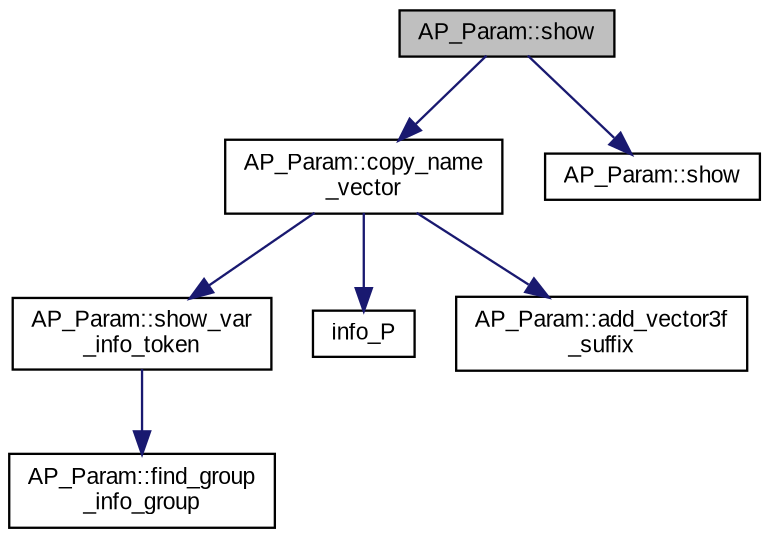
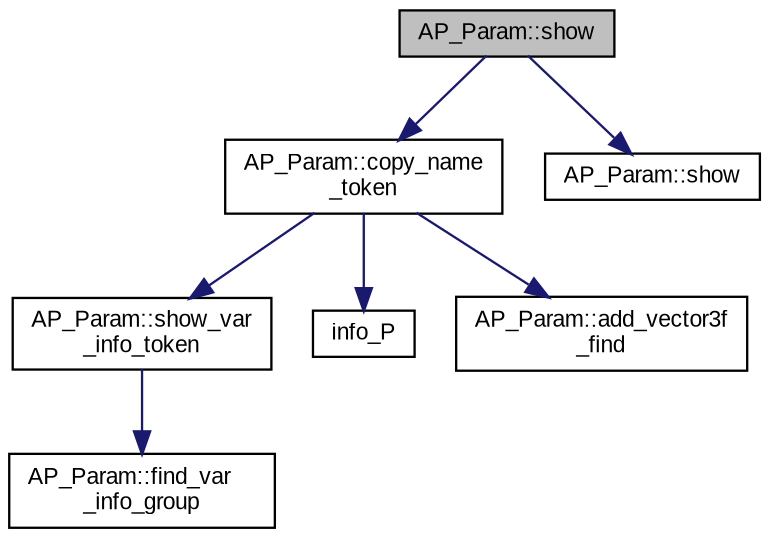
(364, 177) -> (364, 177)
(602, 334) -> (602, 334)
(142, 491) -> (142, 491)
